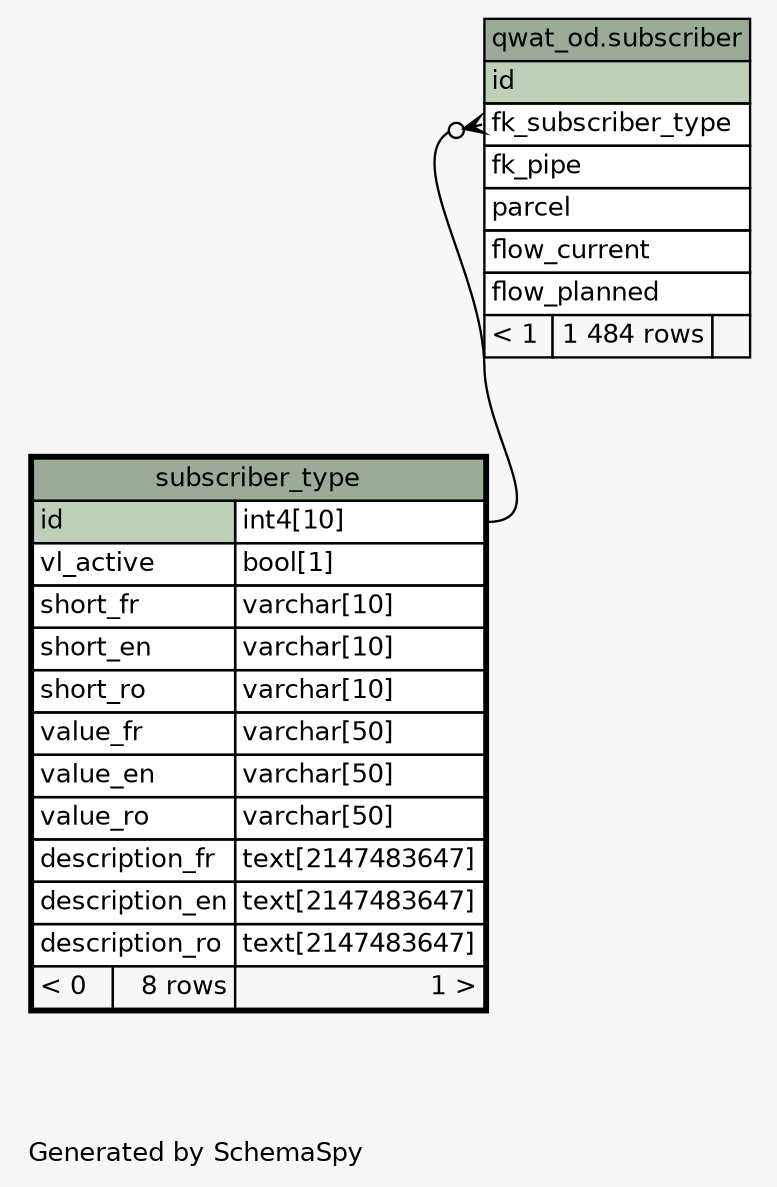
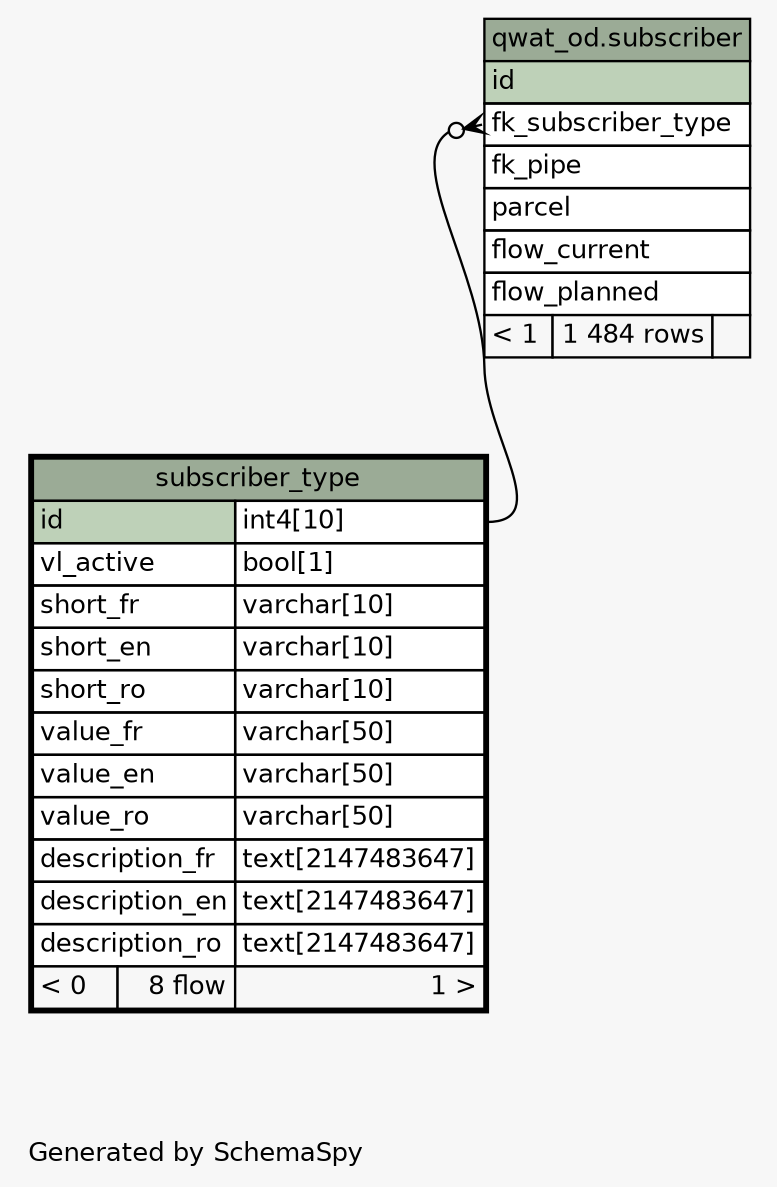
(185, 986) -> (188, 986)
